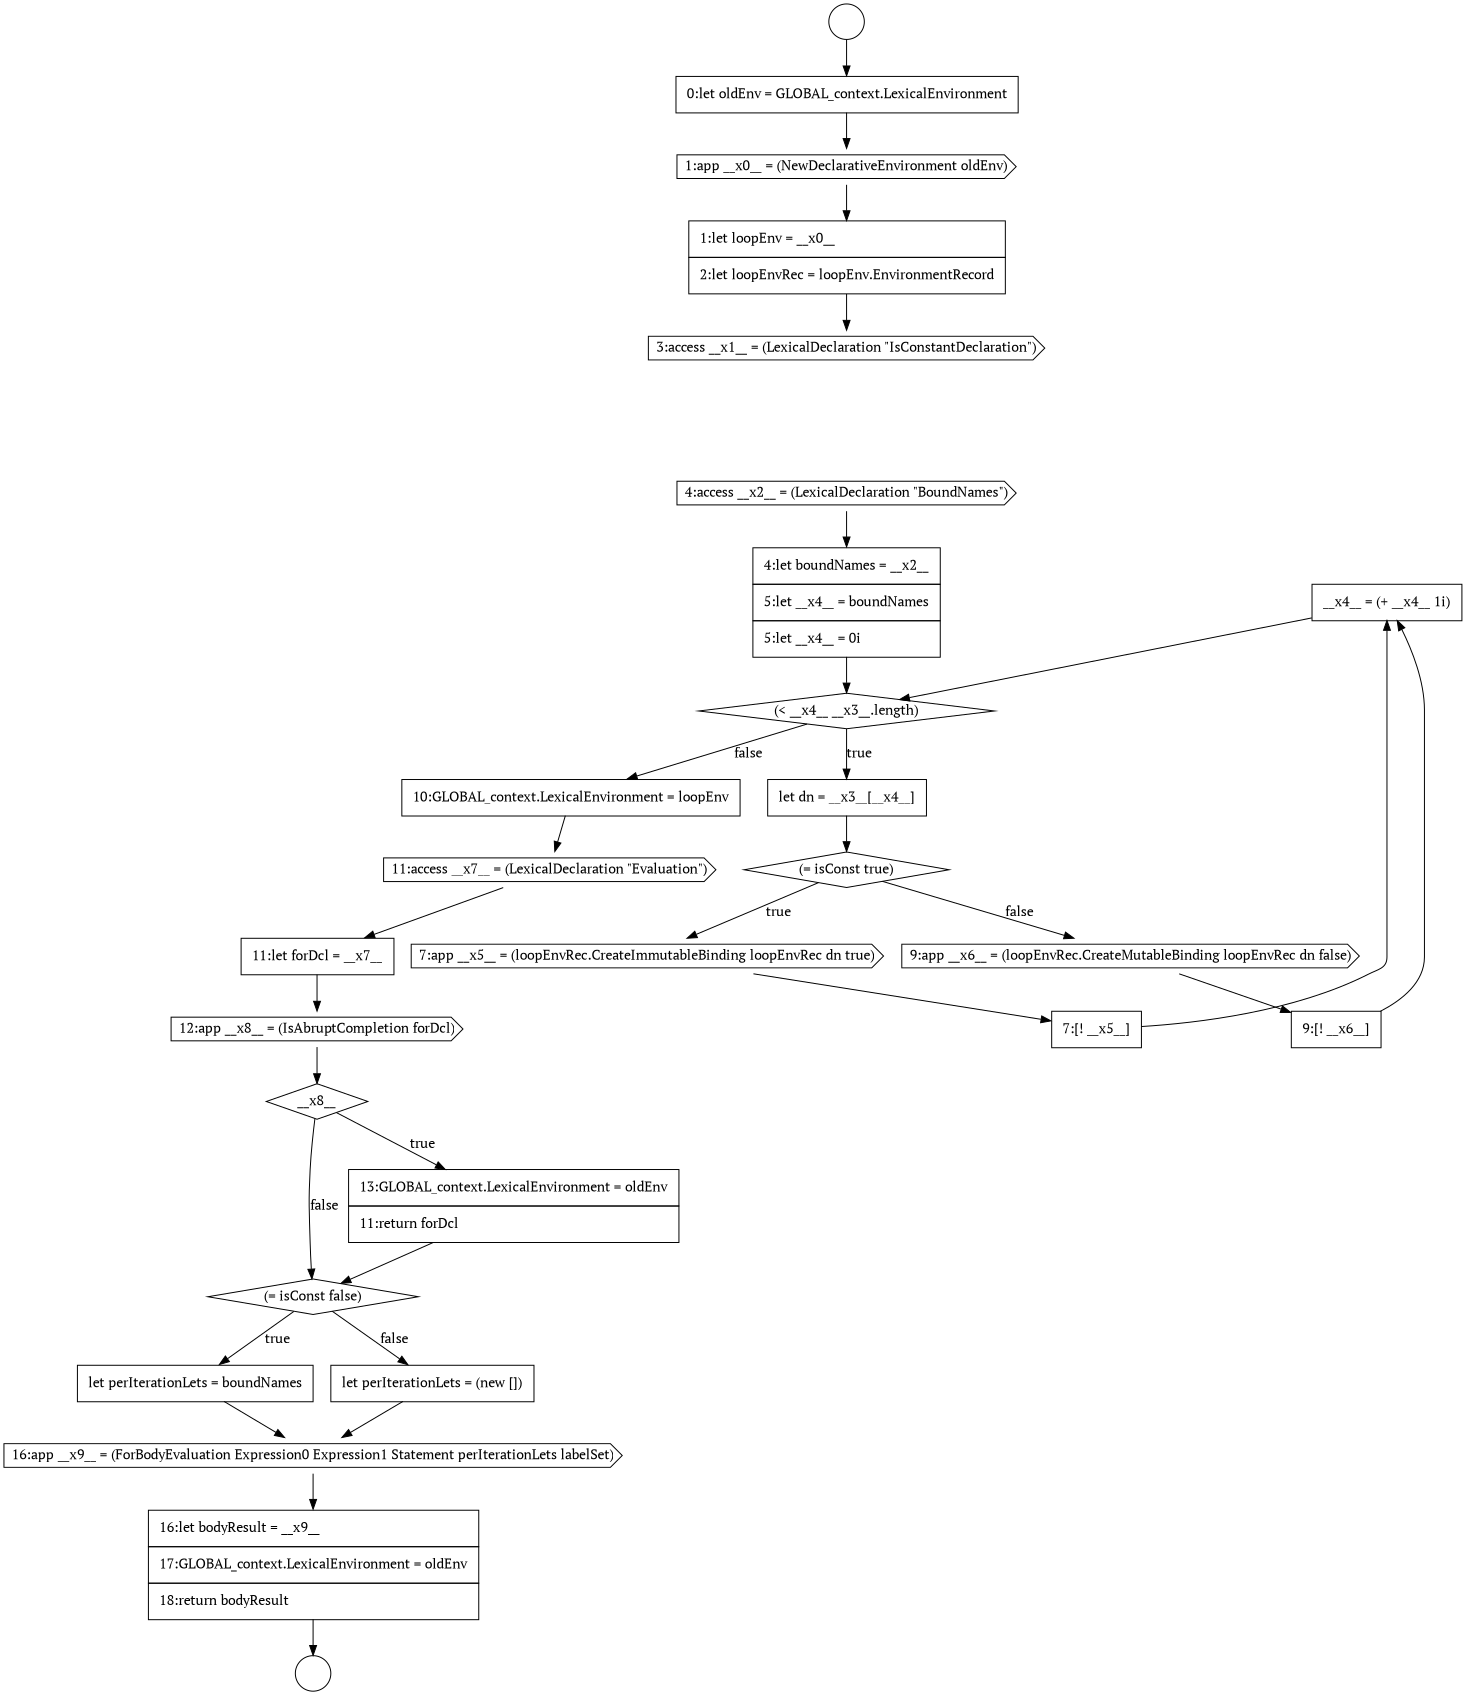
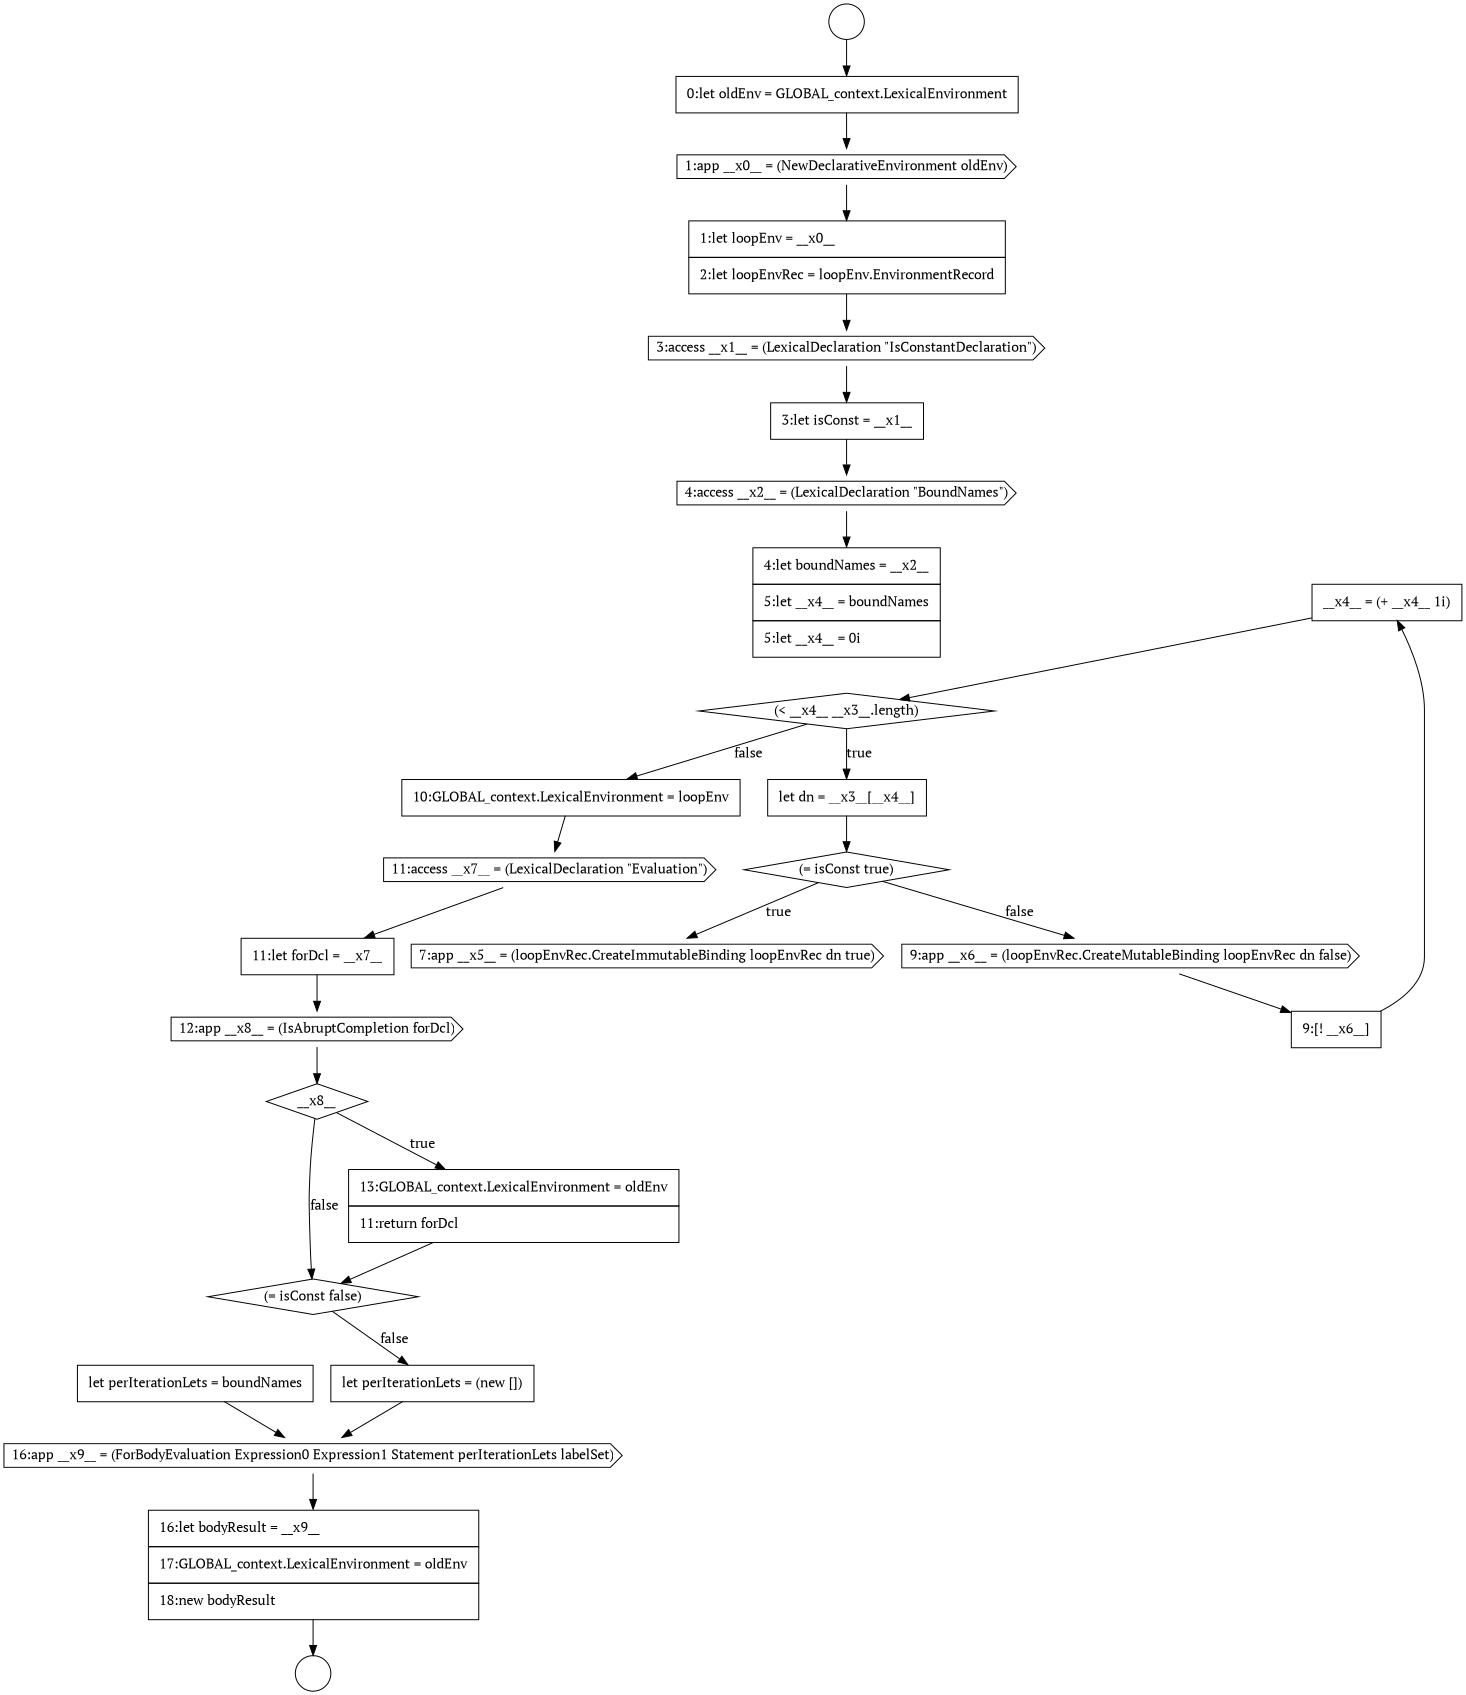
none -> (847, 421)
(847, 670) -> none
(1096, 1029) -> none
(261, 1335) -> none
(224, 1601) -> (217, 1601)
